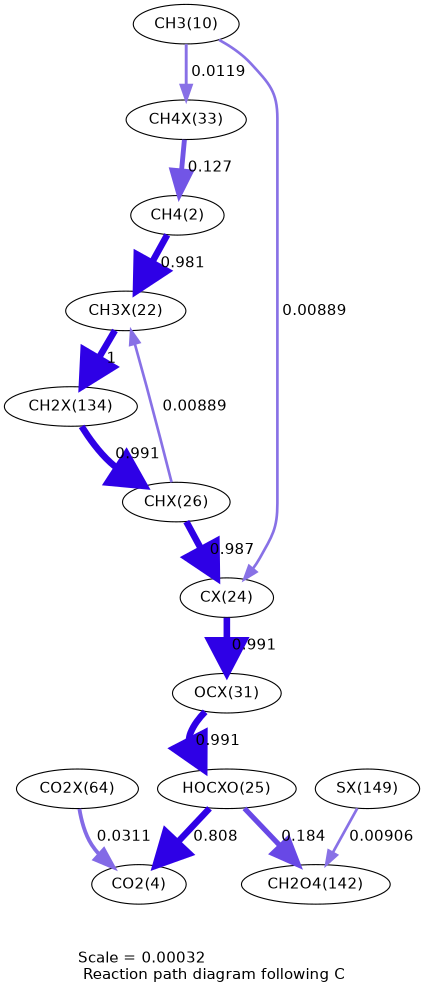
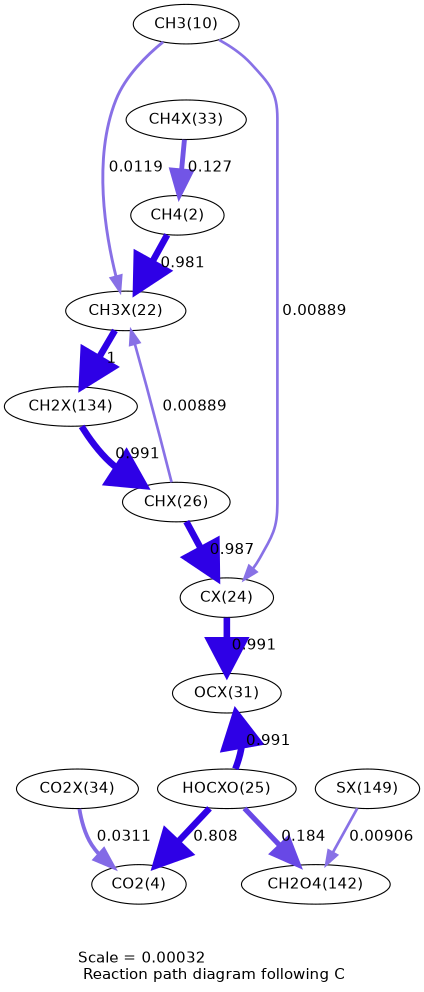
(186, 64) -> (104, 150)
(195, 725) -> (239, 757)
(77, 789) -> (77, 789)
